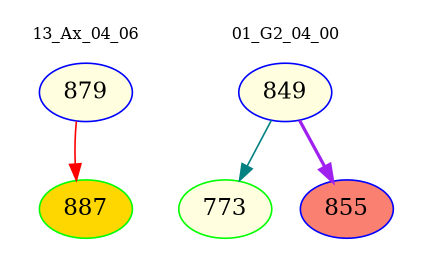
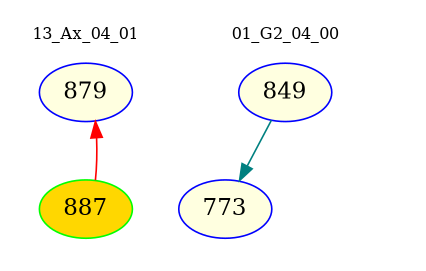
(86, 35) -> (86, 35)
(75, 143) -> (97, 159)
(225, 209) -> (225, 209)
(347, 209) -> none
